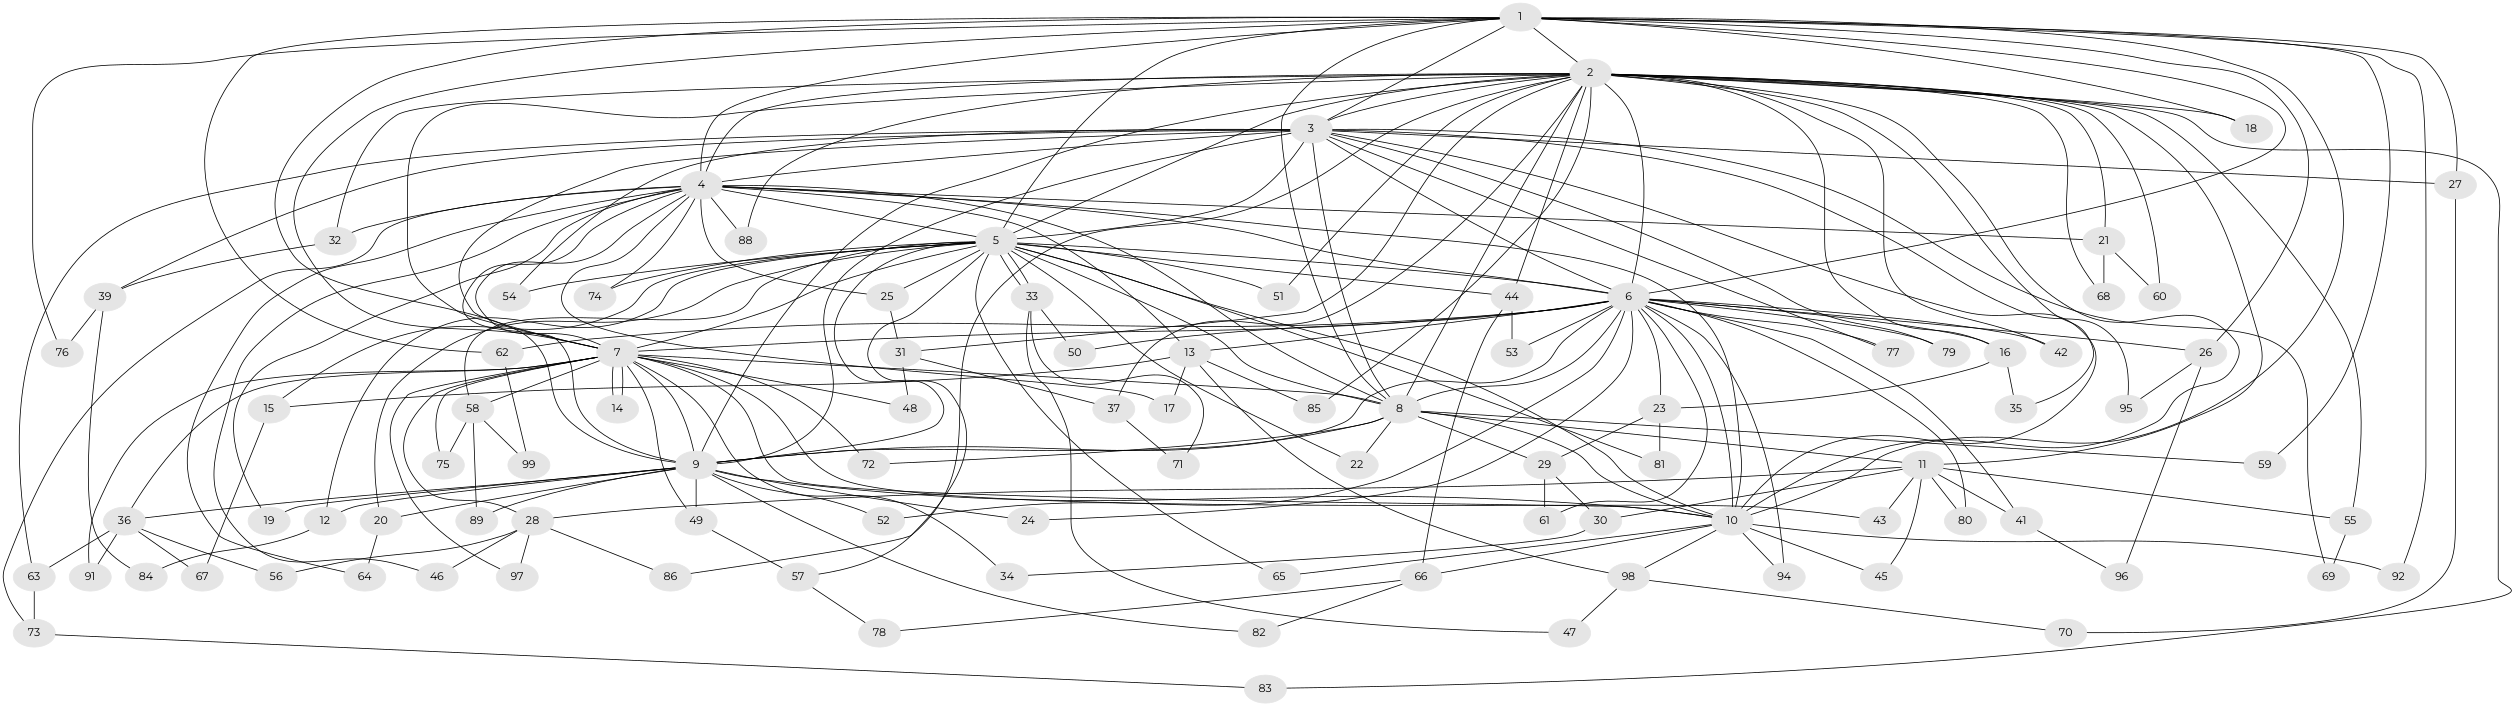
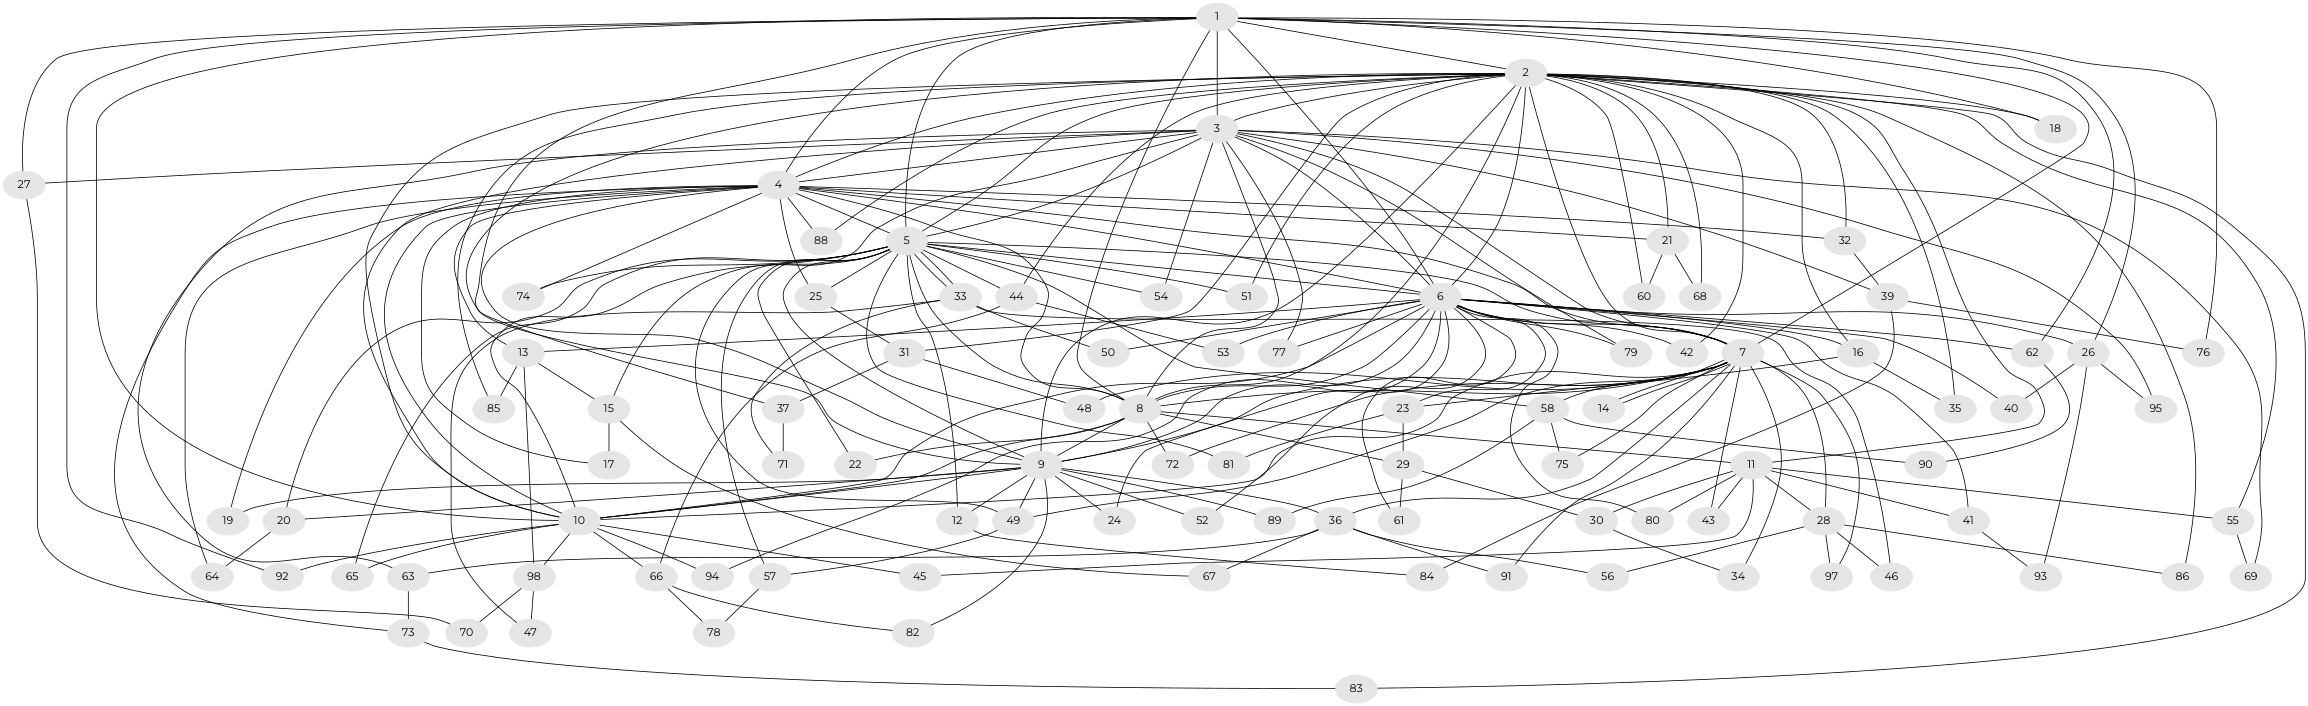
(949, 219) -> (744, 276)
(281, 324) -> (1455, 319)
(1180, 381) -> (609, 437)
none -> (2011, 409)
(529, 465) -> (1926, 465)
(2265, 465) -> none
(2122, 577) -> (2041, 577)
